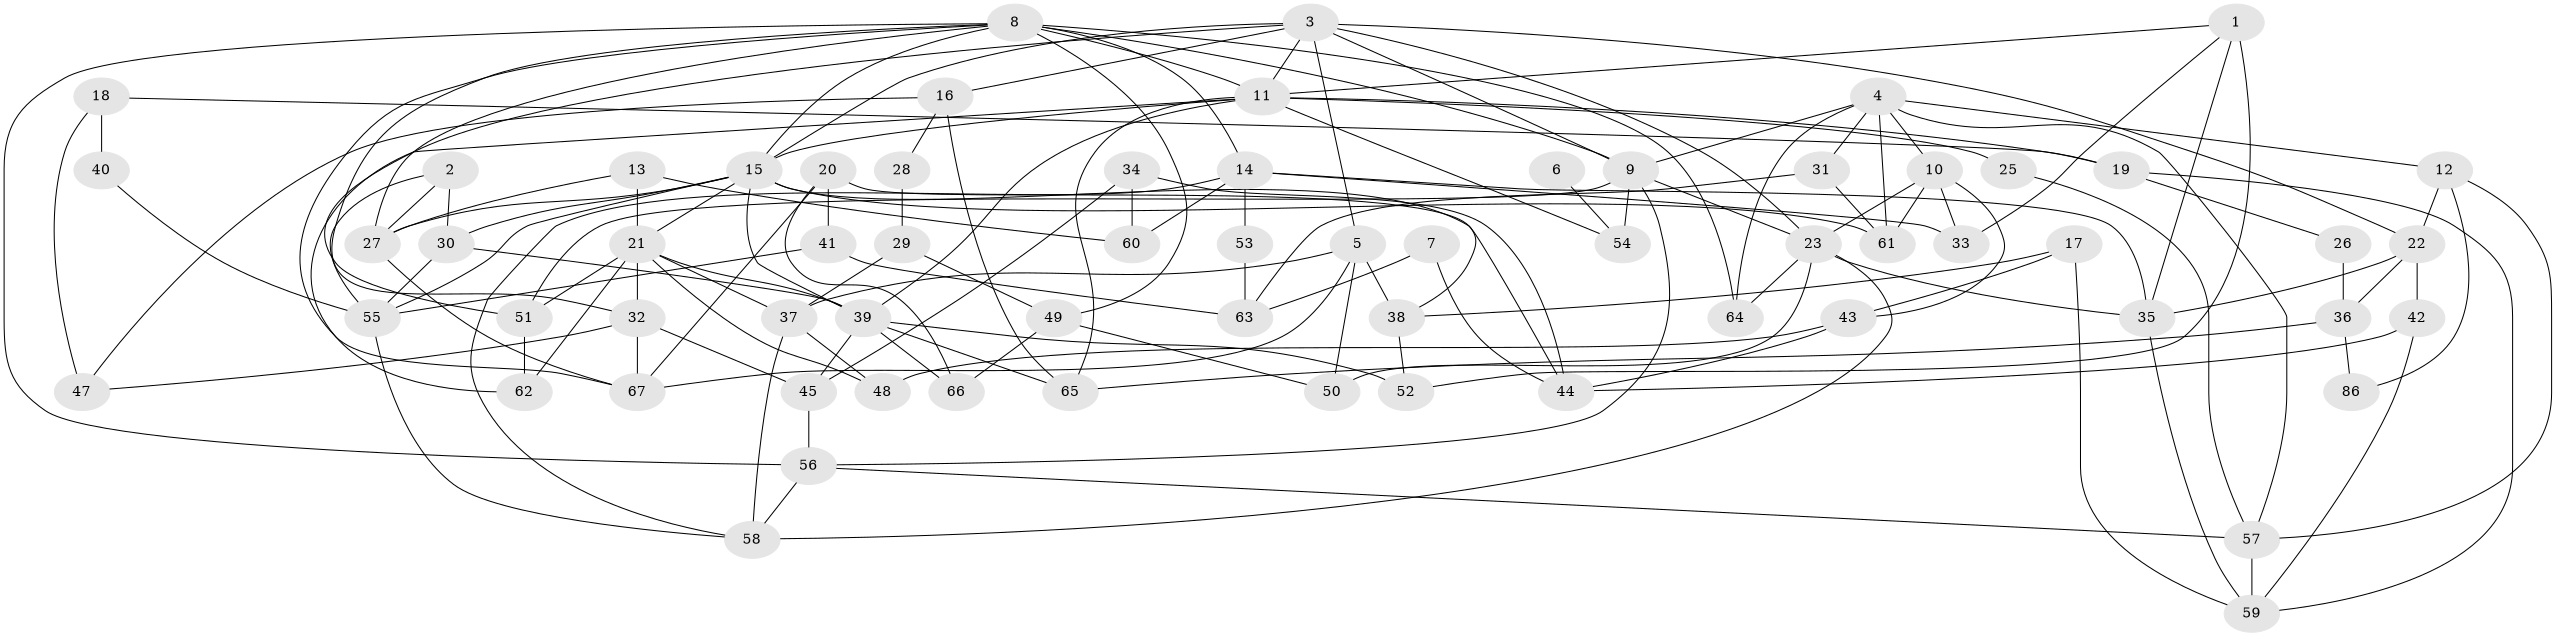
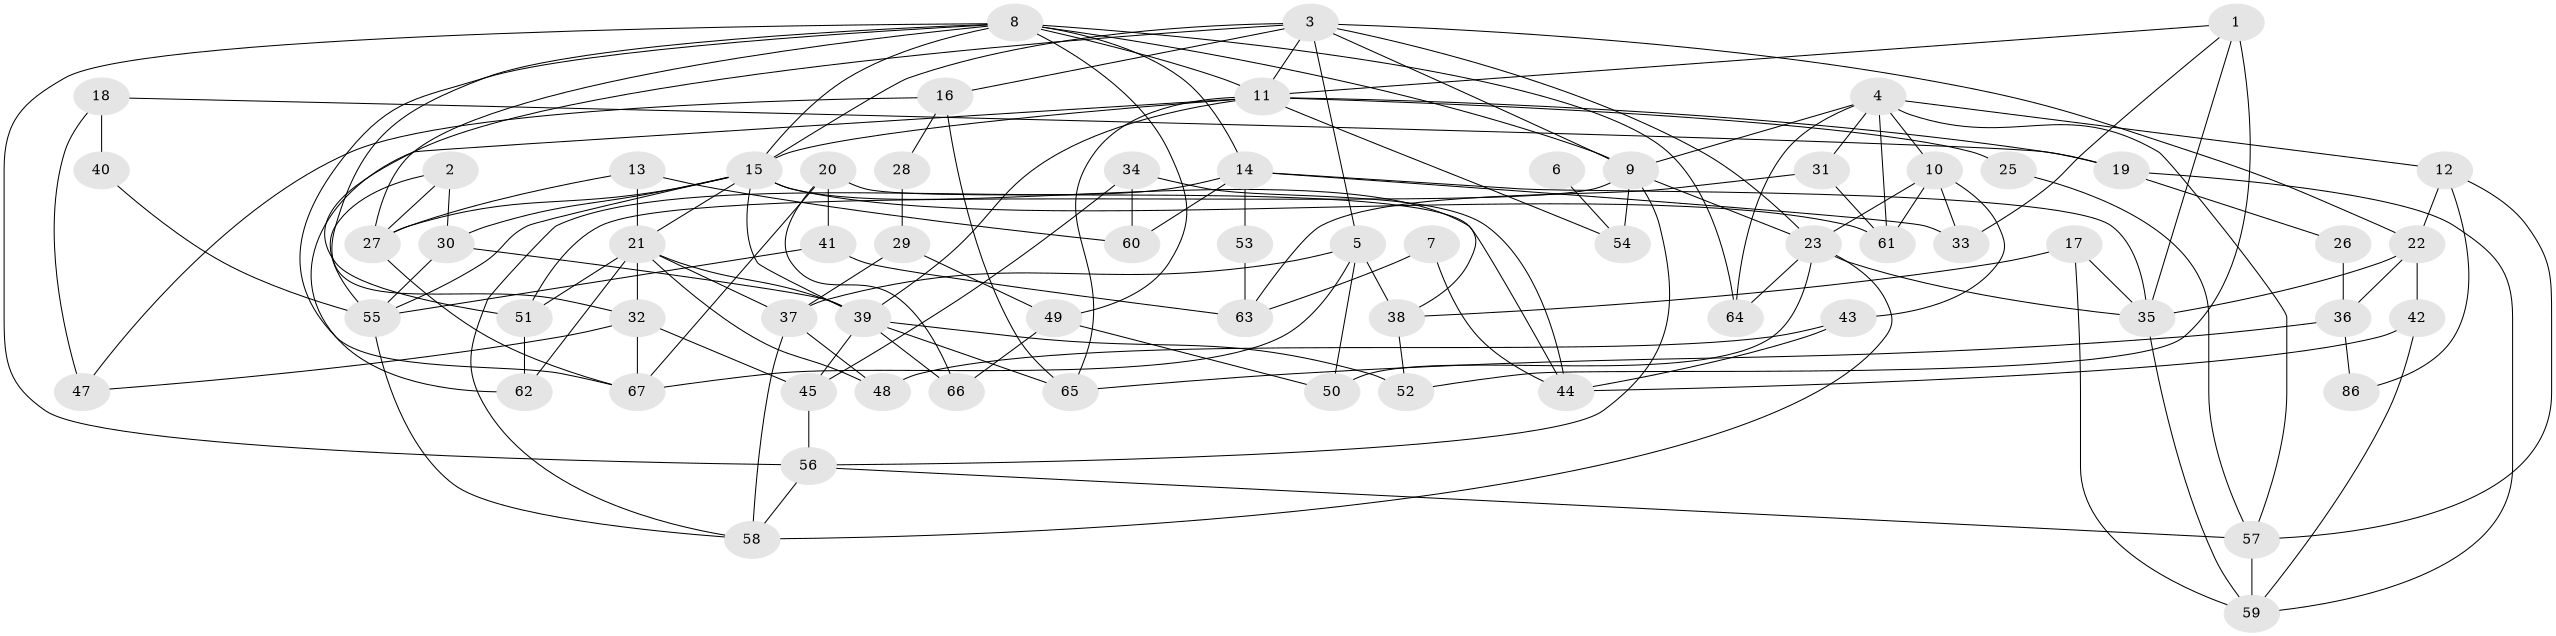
(1937, 293) -> (2111, 281)
